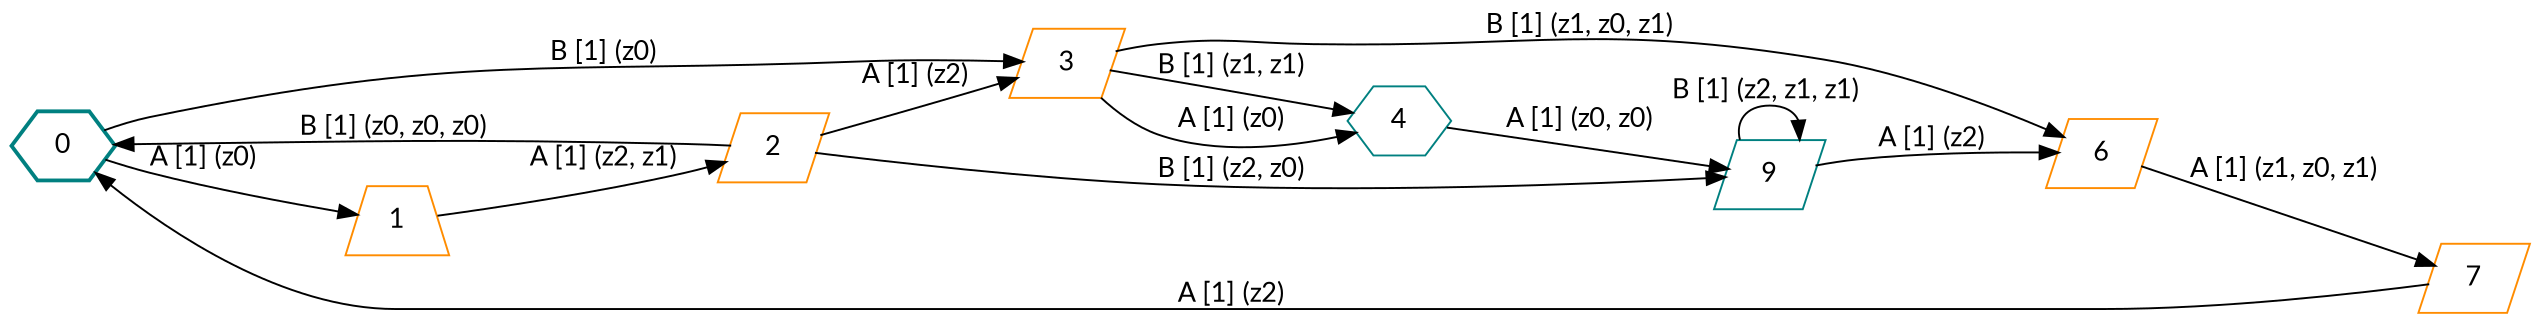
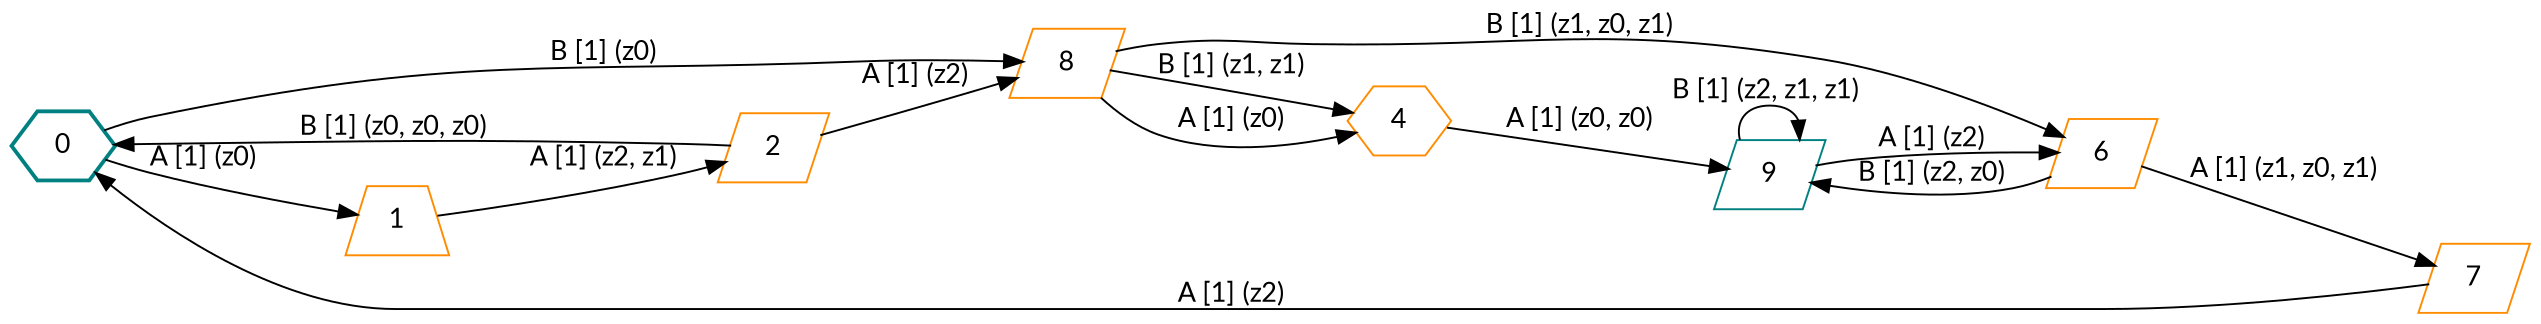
(1067, 63) -> (1067, 63)
(1399, 121) -> (1399, 121)
(1260, 187) -> (1941, 195)
